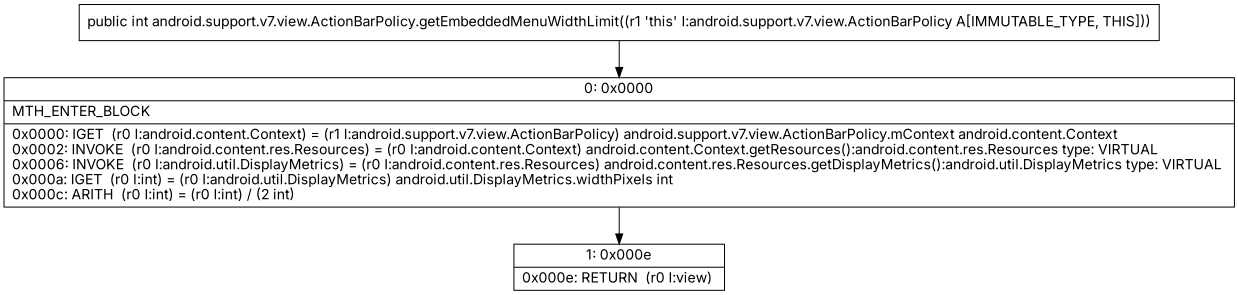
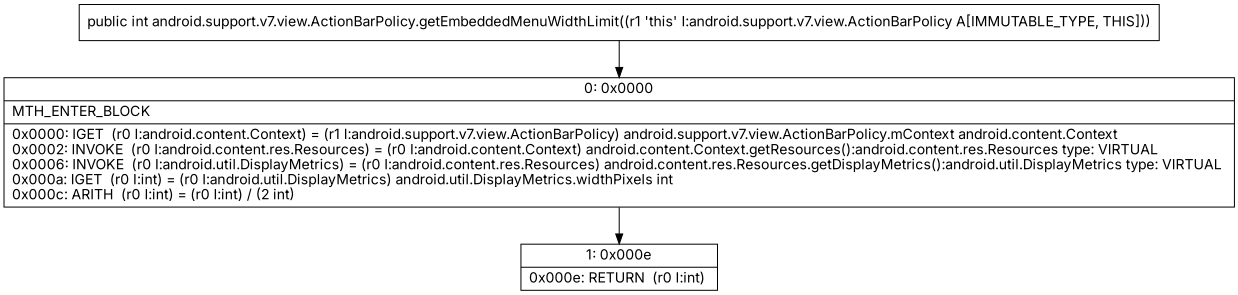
(619, 278) -> (619, 278)
